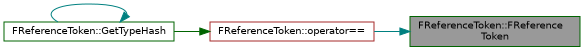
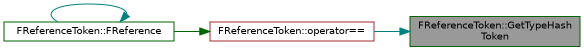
(89, 32) -> (89, 32)
(495, 32) -> (495, 32)
